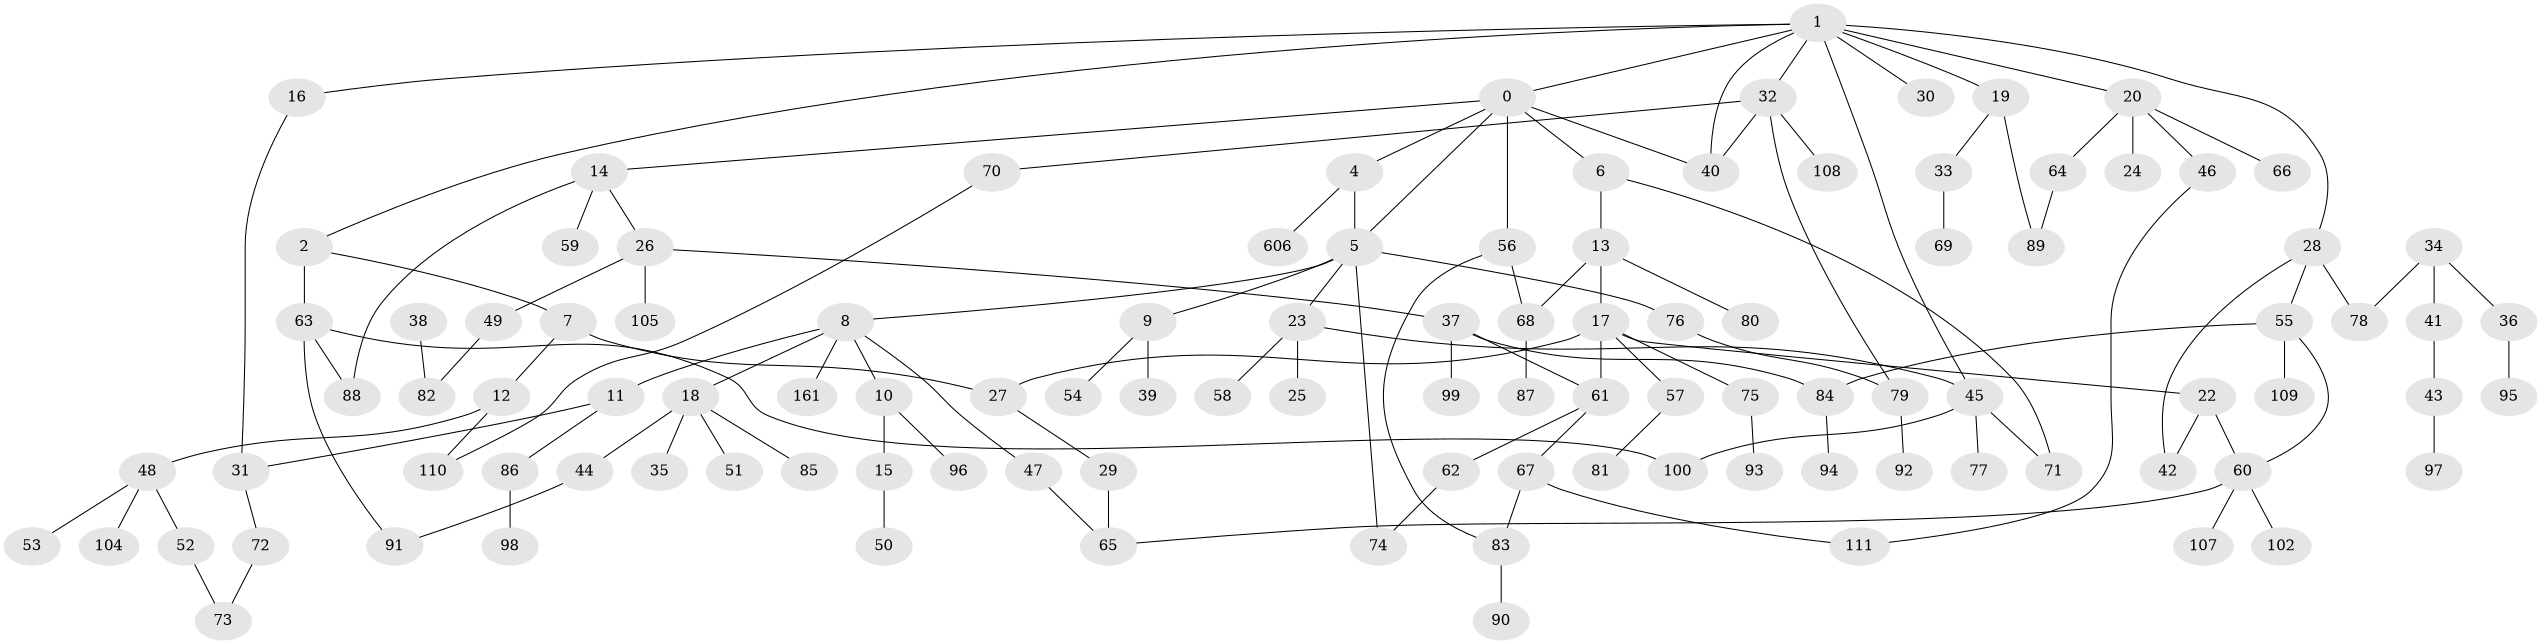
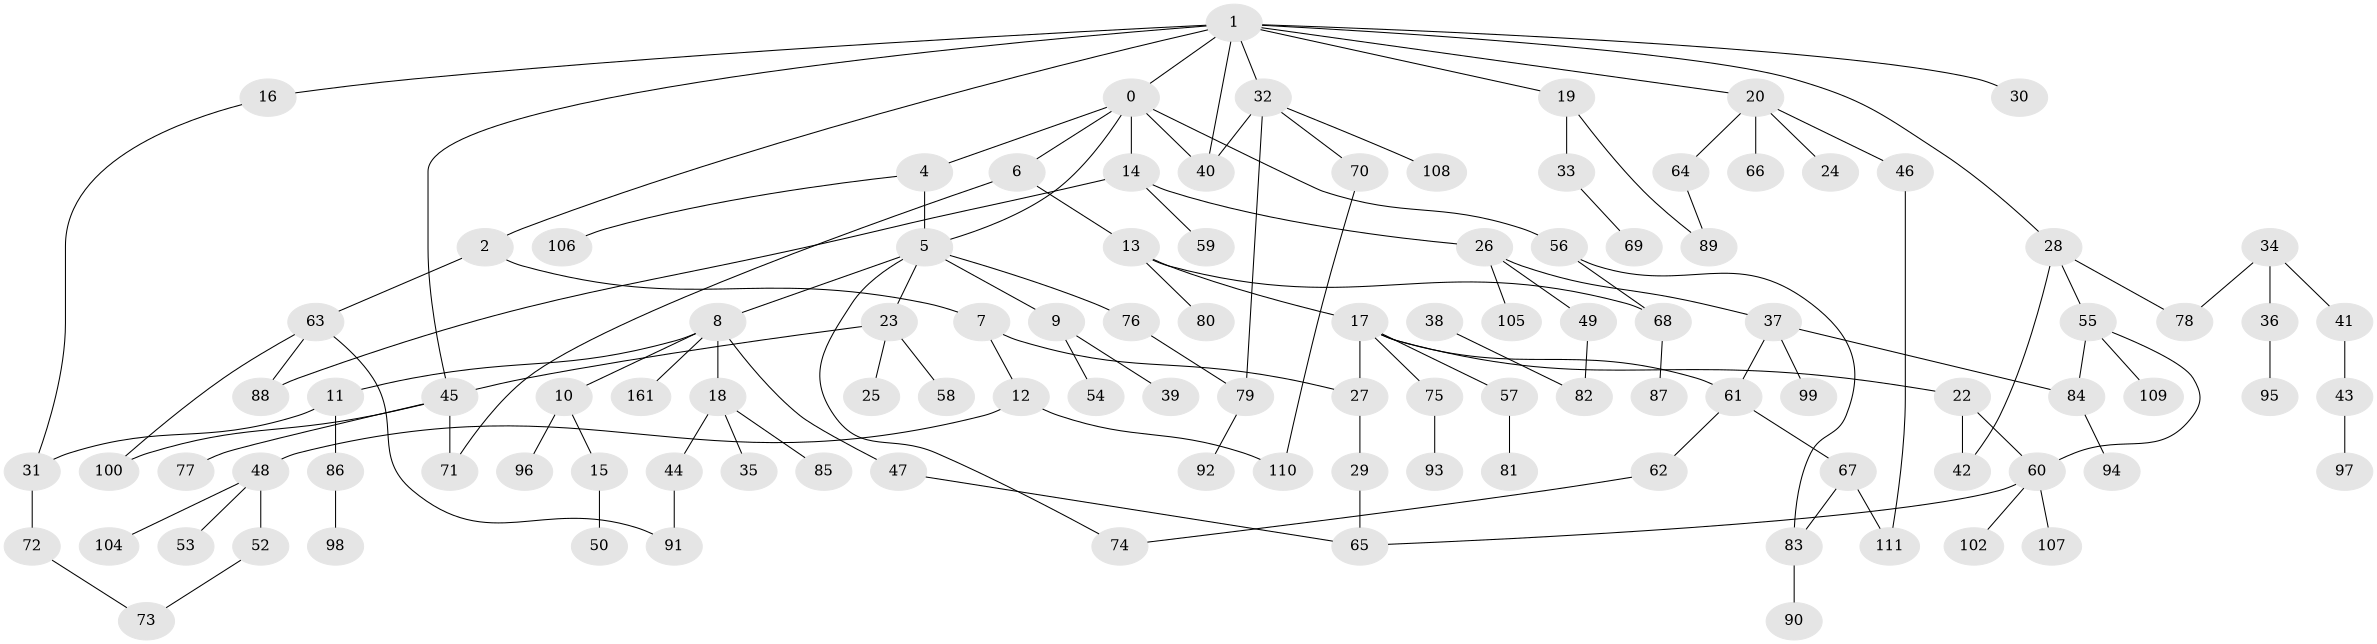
(1278, 247) -> (562, 247)
(734, 472) -> none
